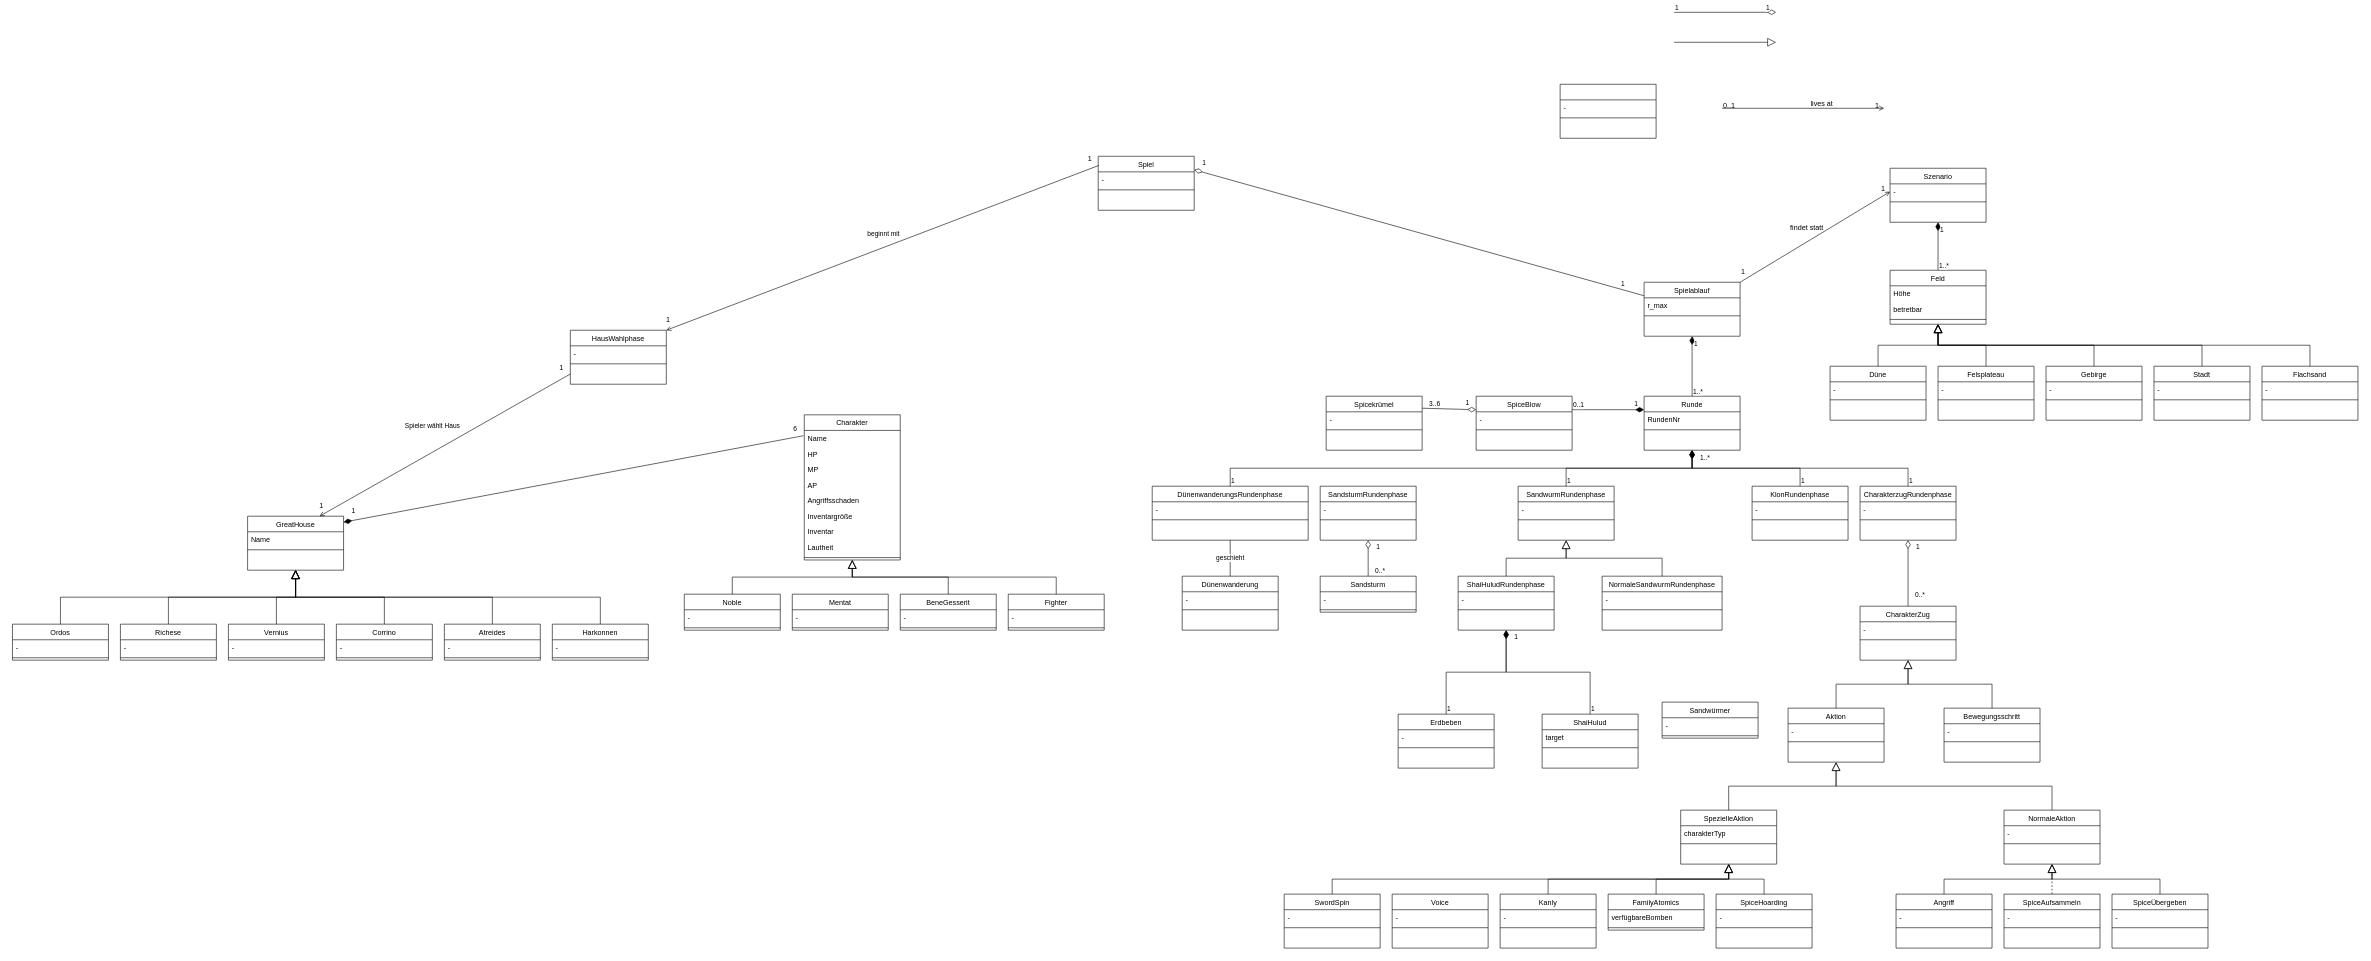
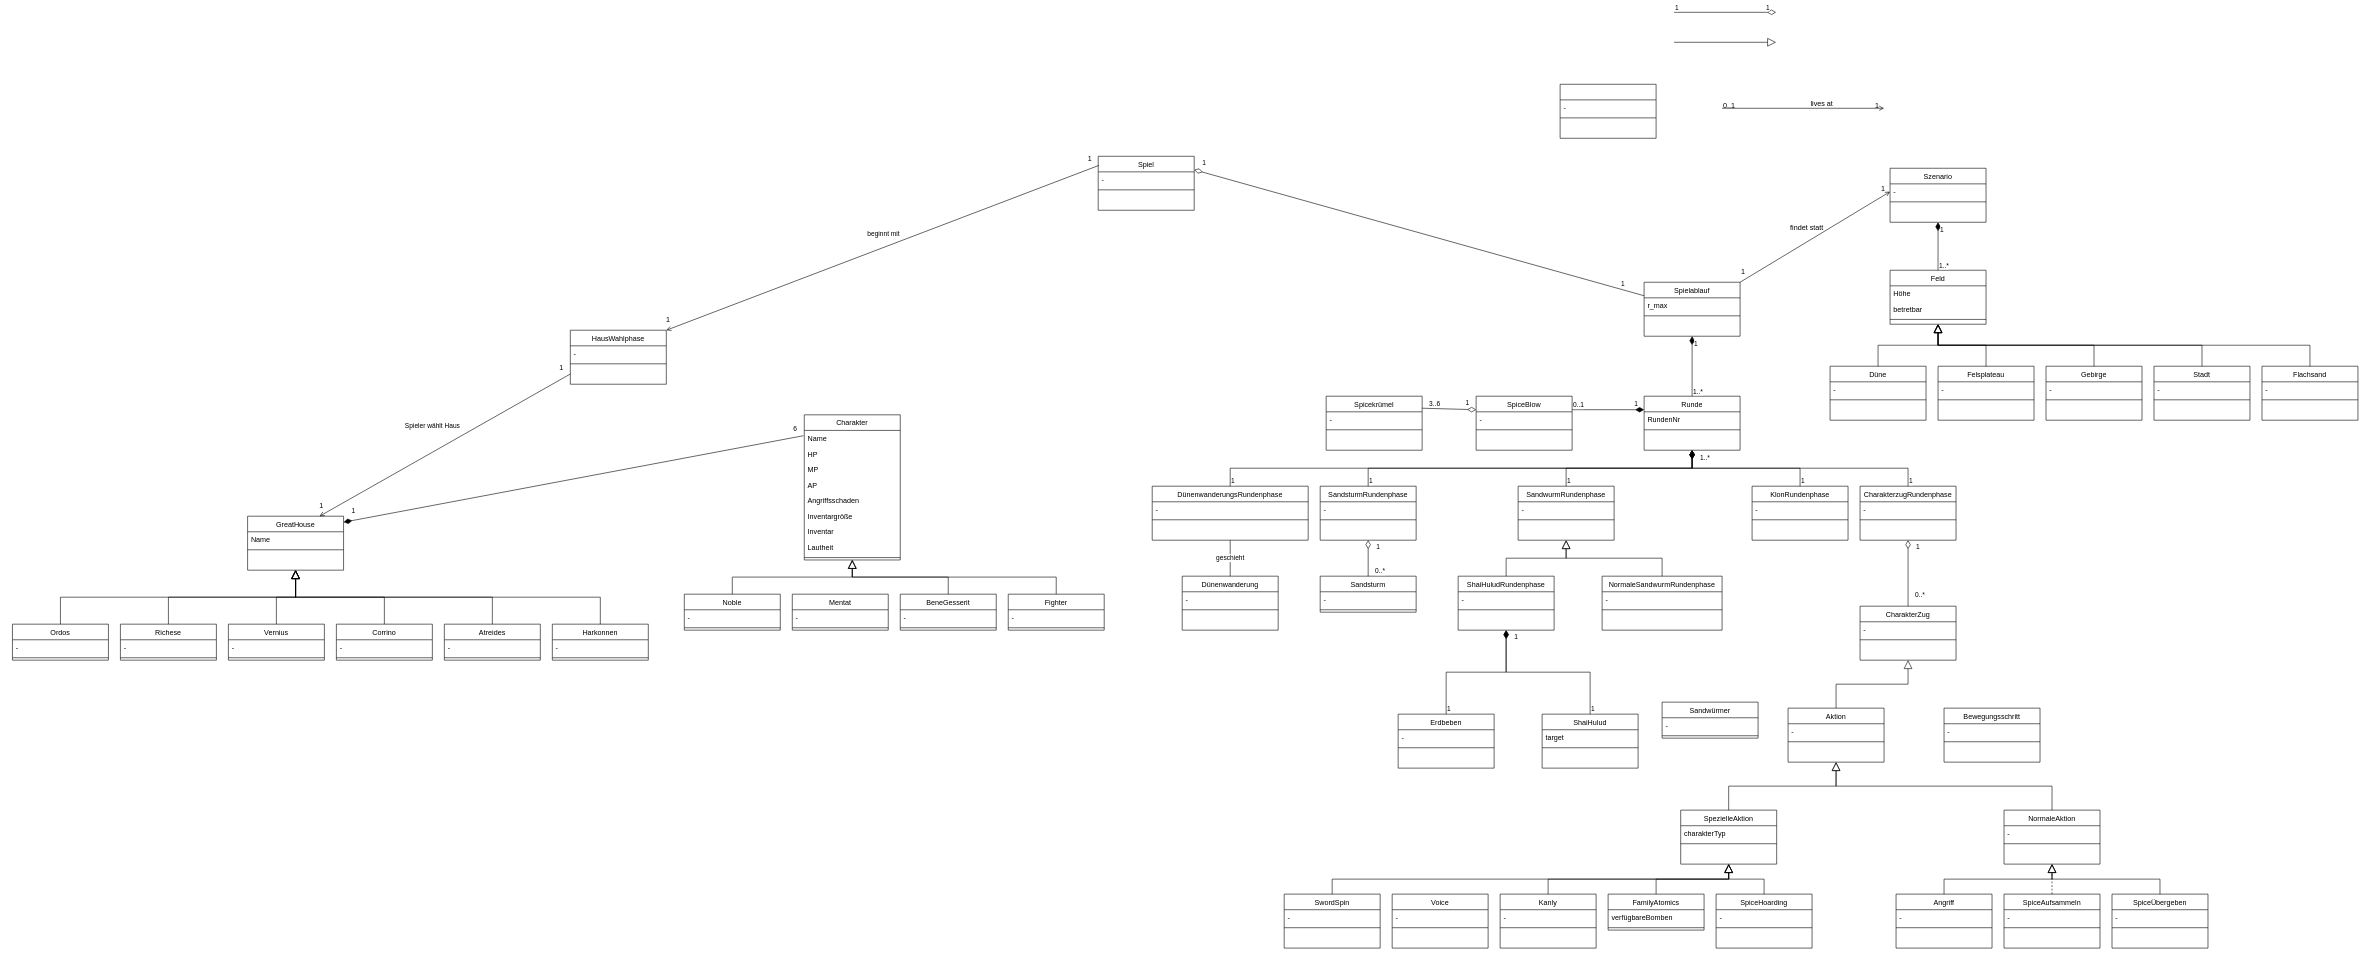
none -> (1368, 478)
(1963, 684) -> none
